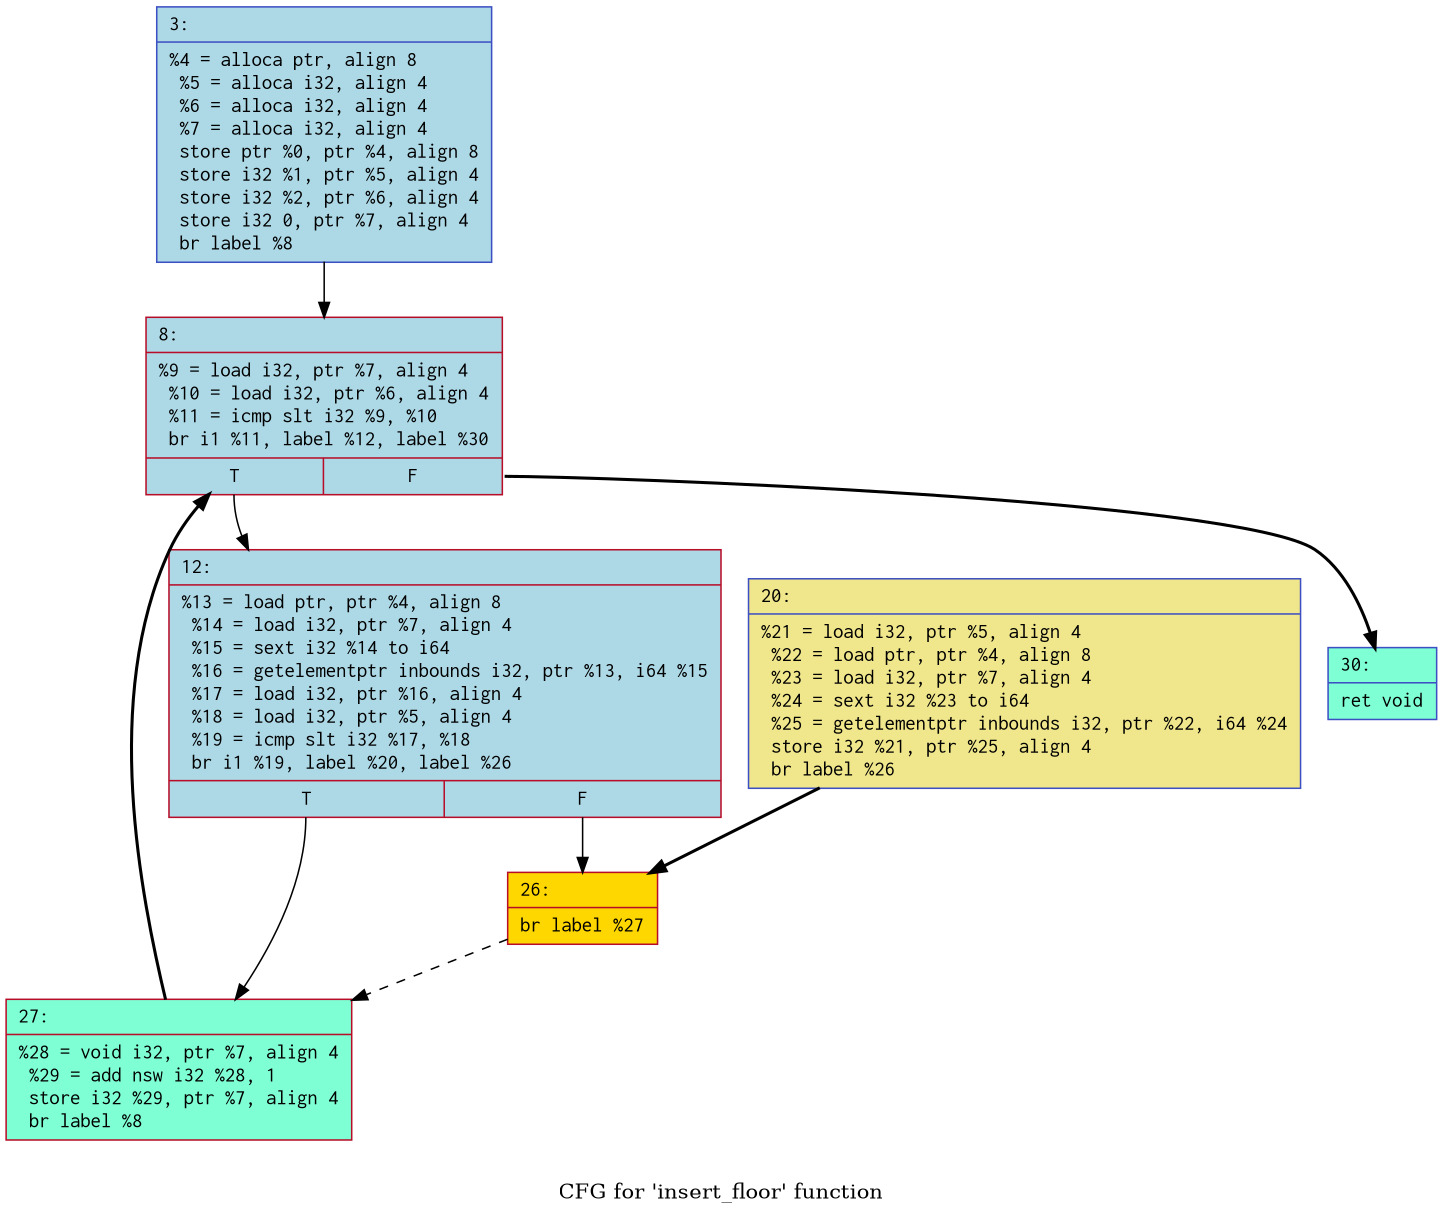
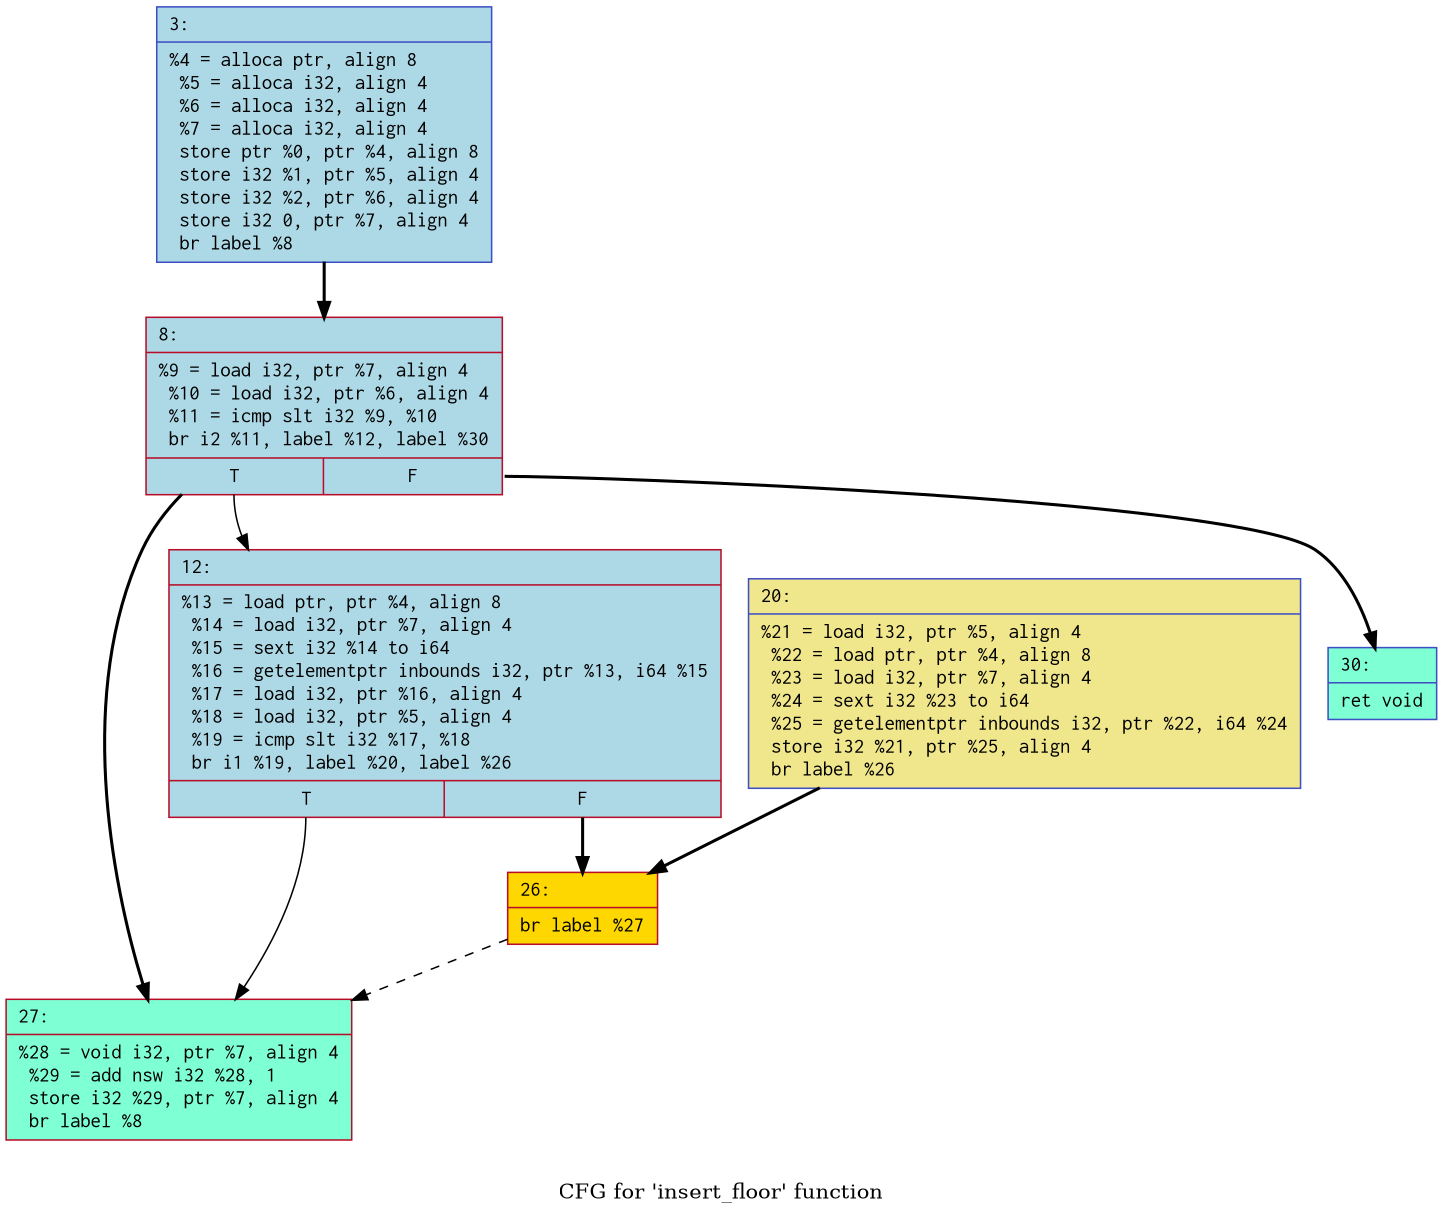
(324, 282) -> (324, 282)
(324, 439) -> (324, 439)
(132, 747) -> (105, 732)
(583, 837) -> (583, 837)
